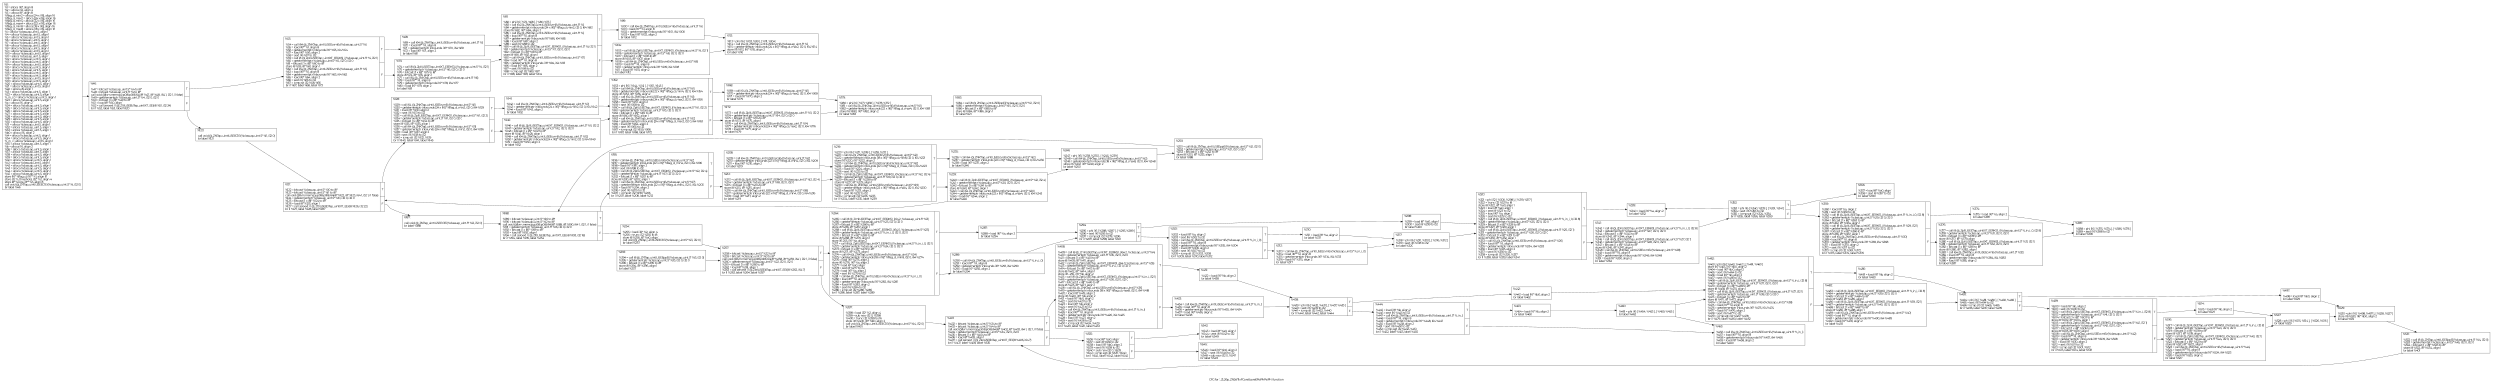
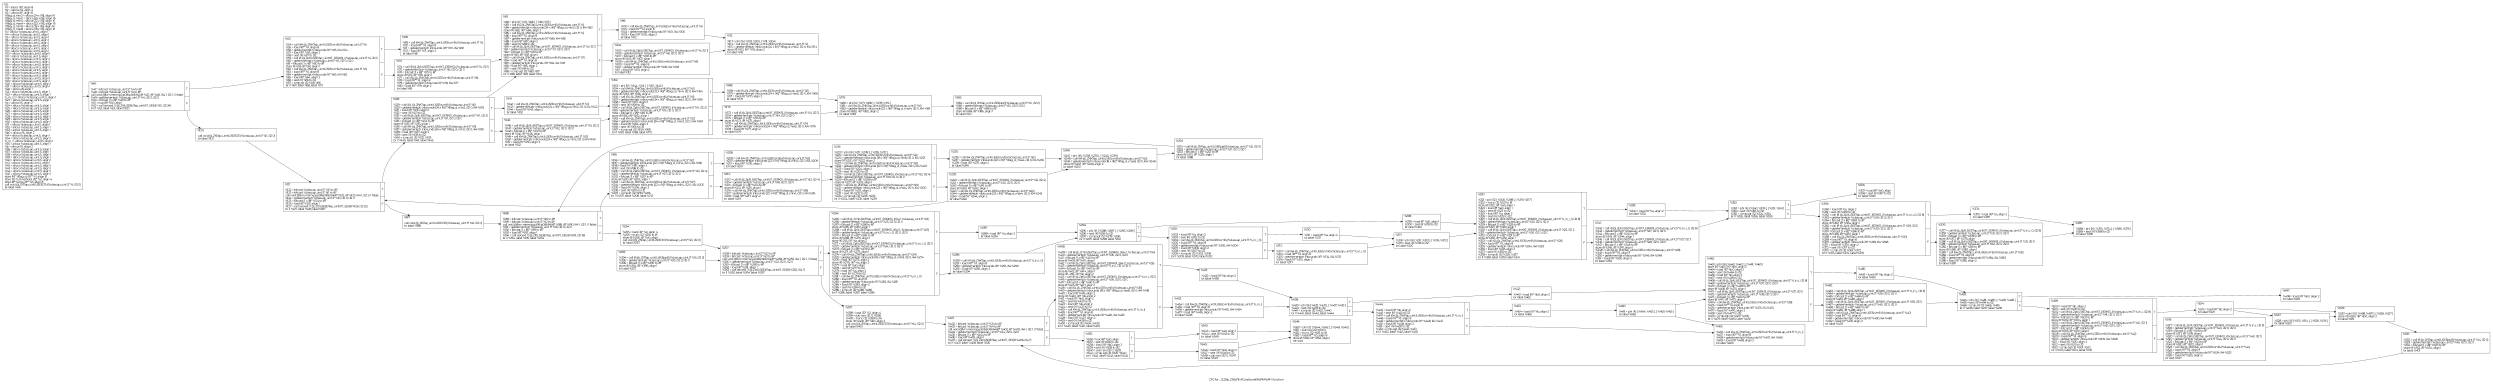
(492, 45) -> (501, 88)
none -> (718, 164)
(1698, 209) -> (1696, 211)
(2329, 303) -> (2284, 310)
none -> (1321, 332)
(2174, 358) -> (2173, 358)
